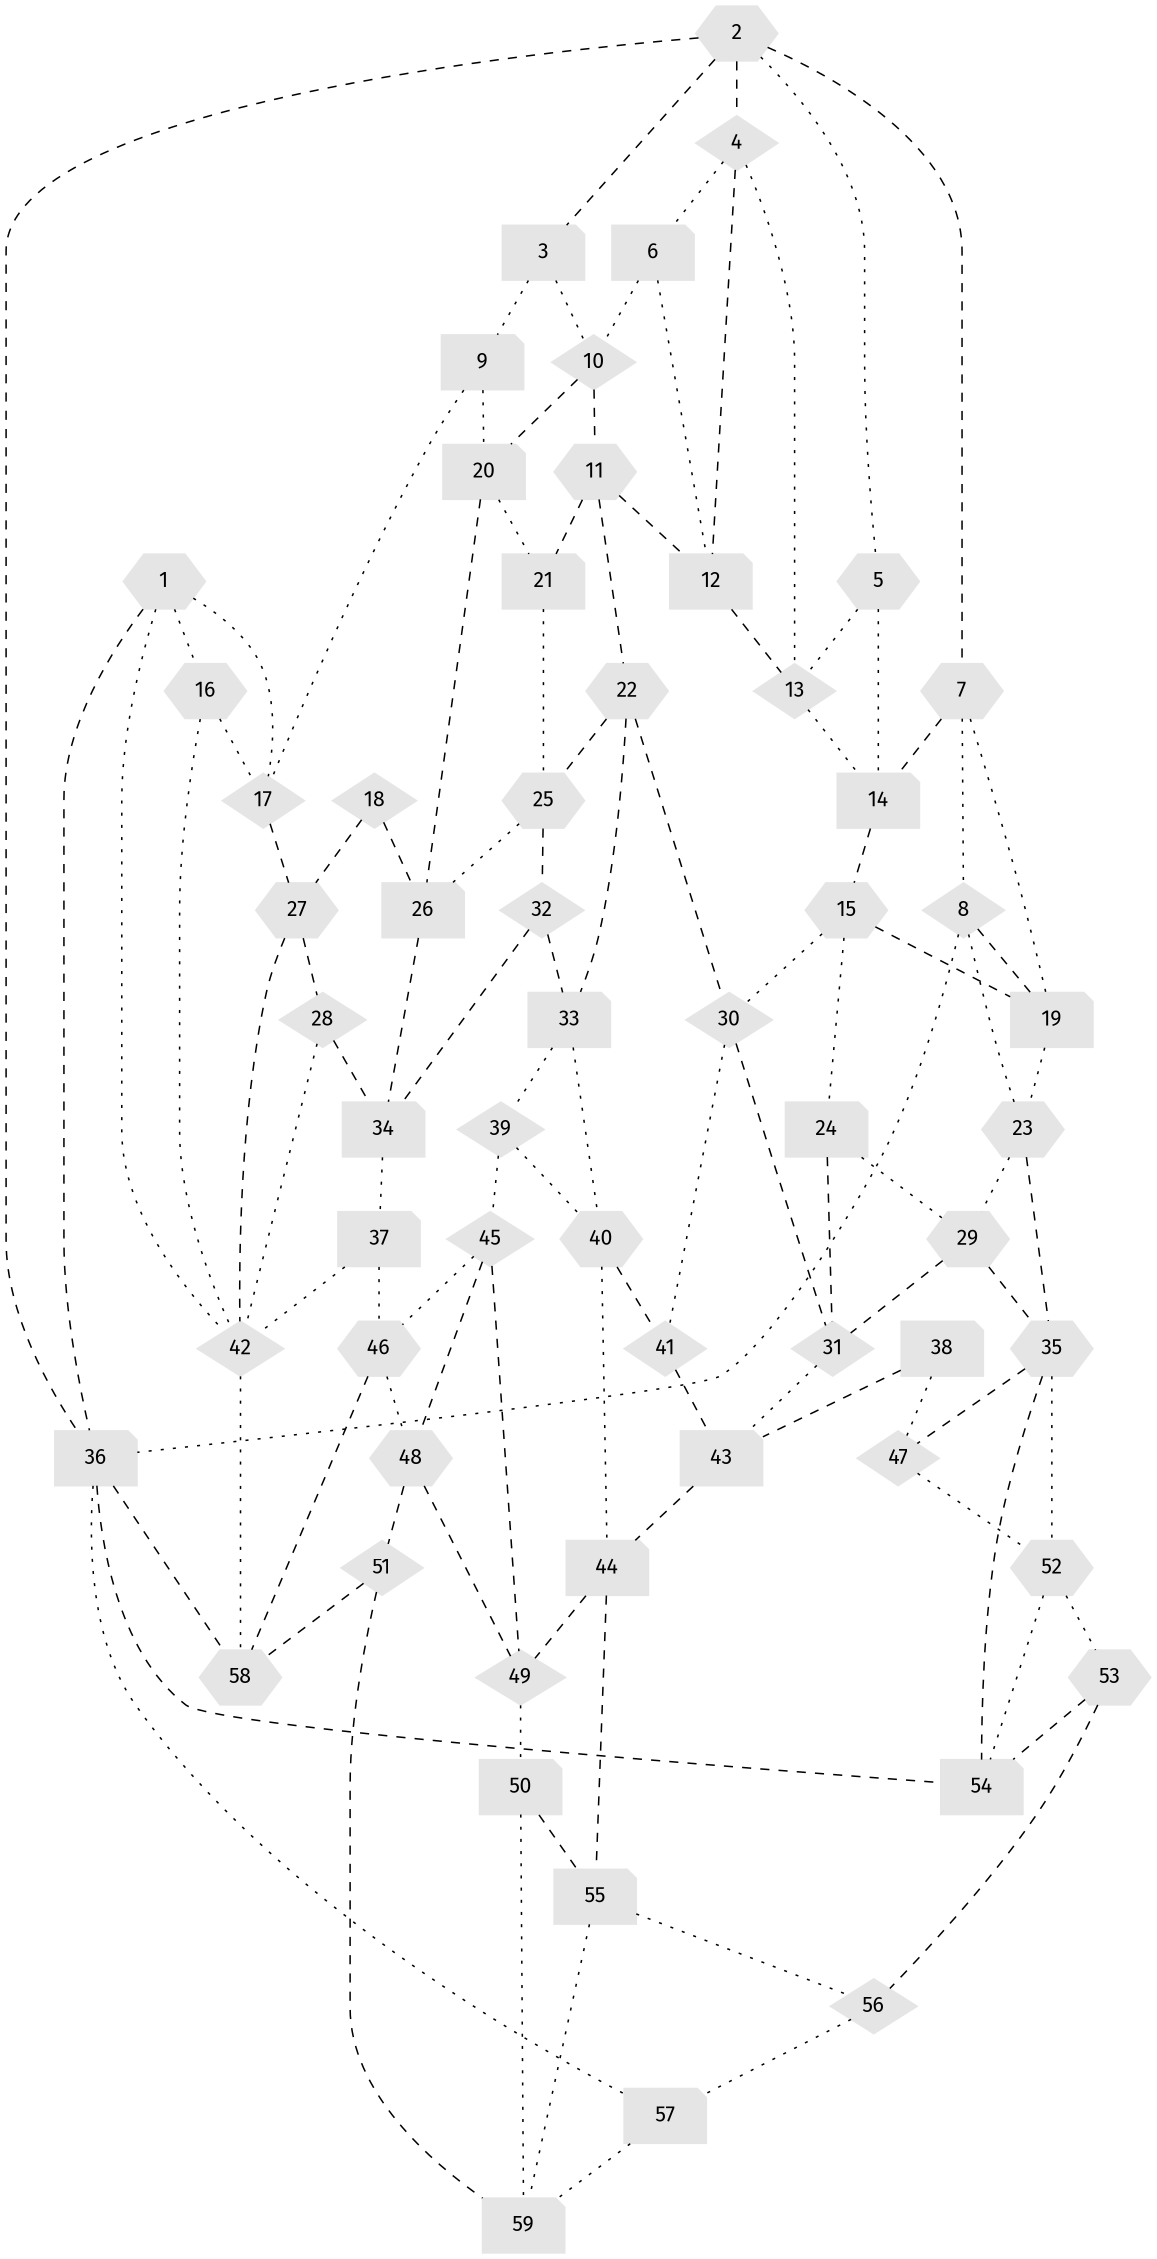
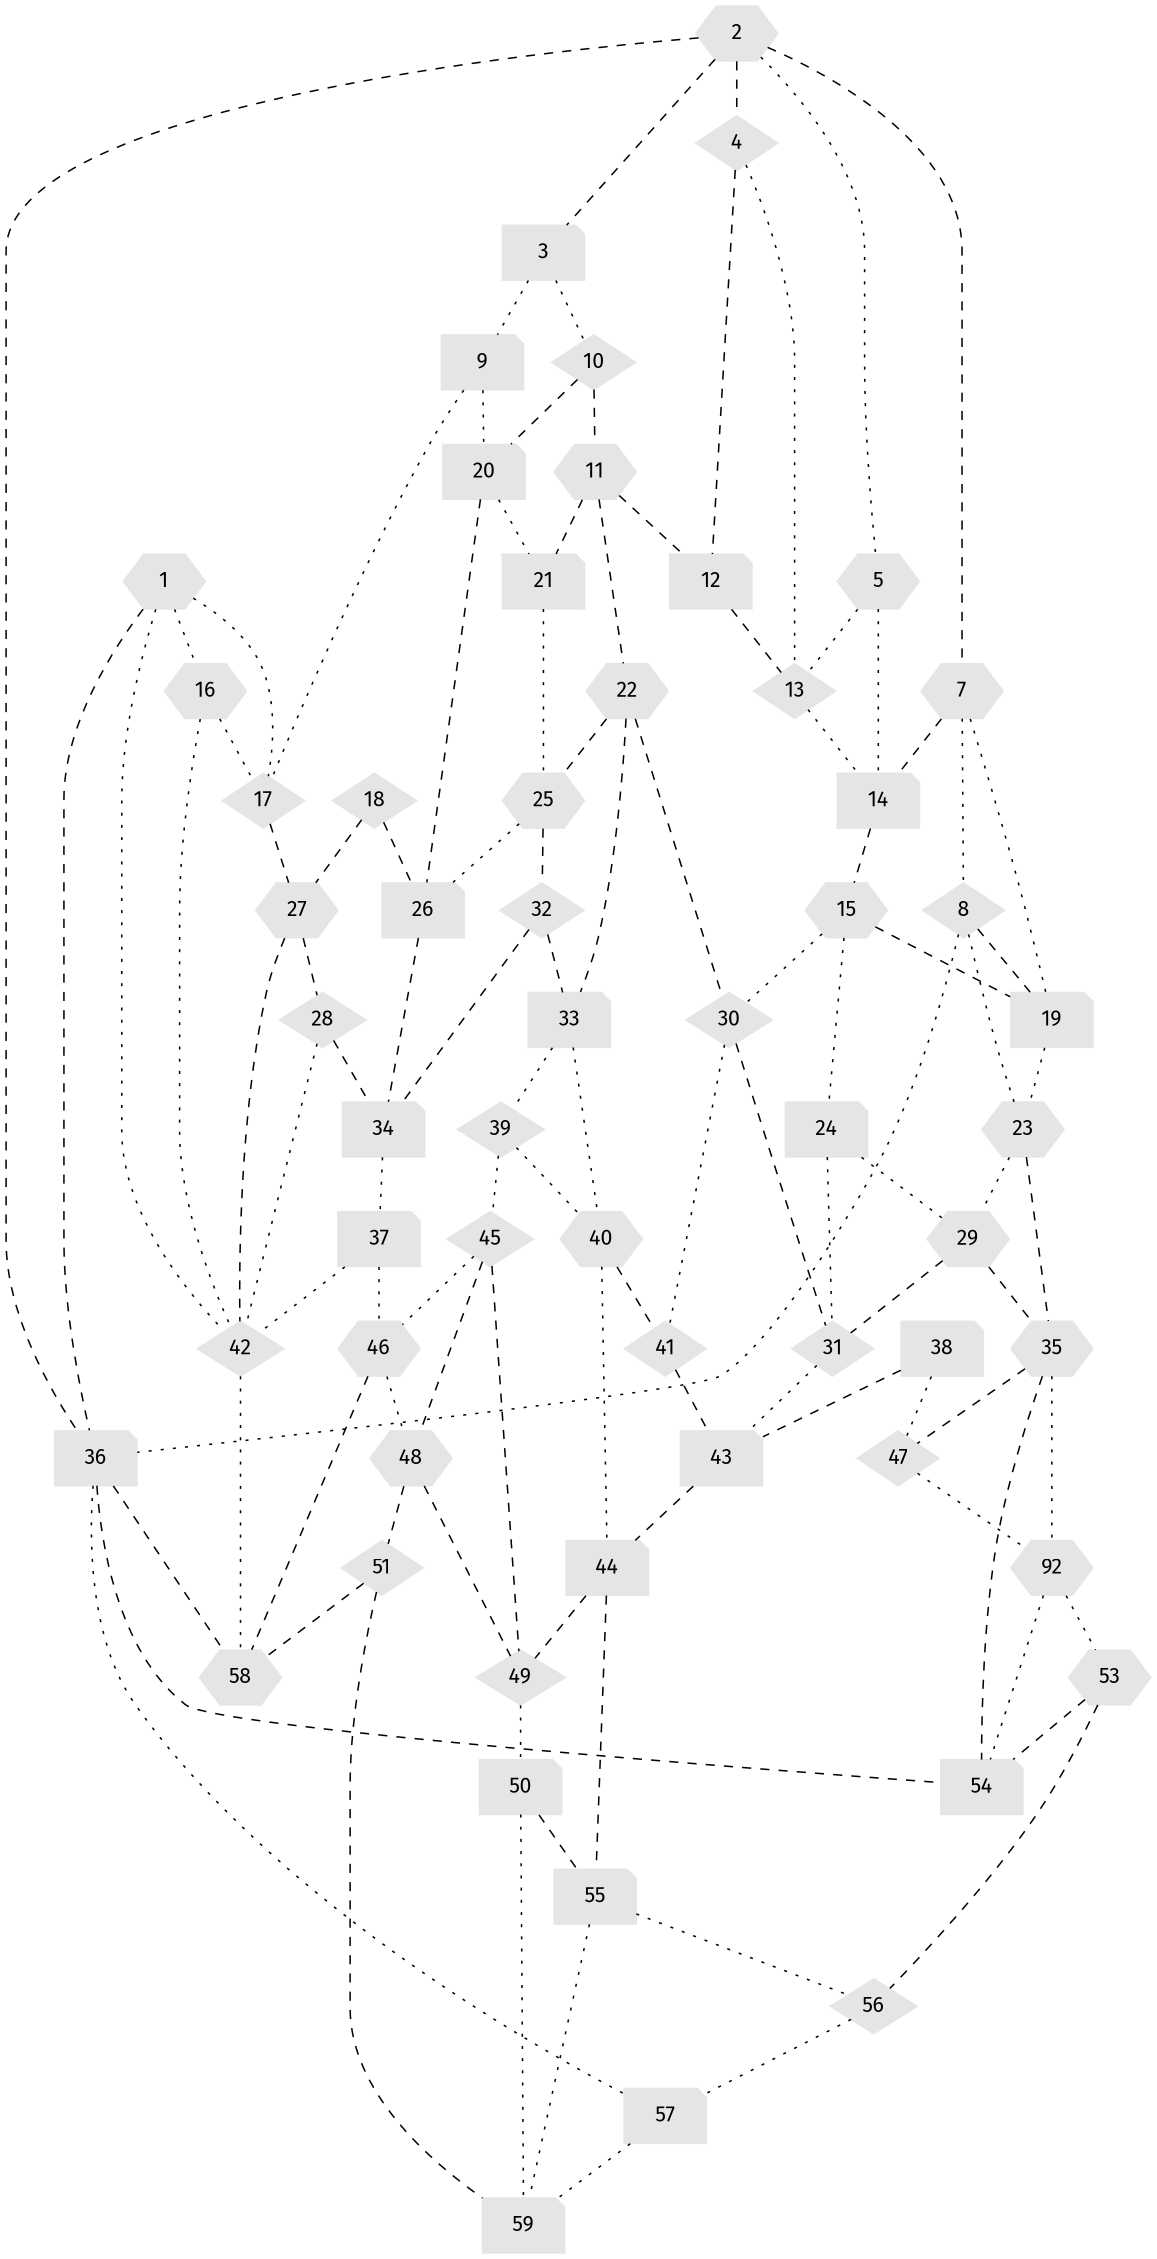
(653, 253) -> none
(829, 1227) -> (829, 1227)
(1052, 1568) -> (1052, 1568)
